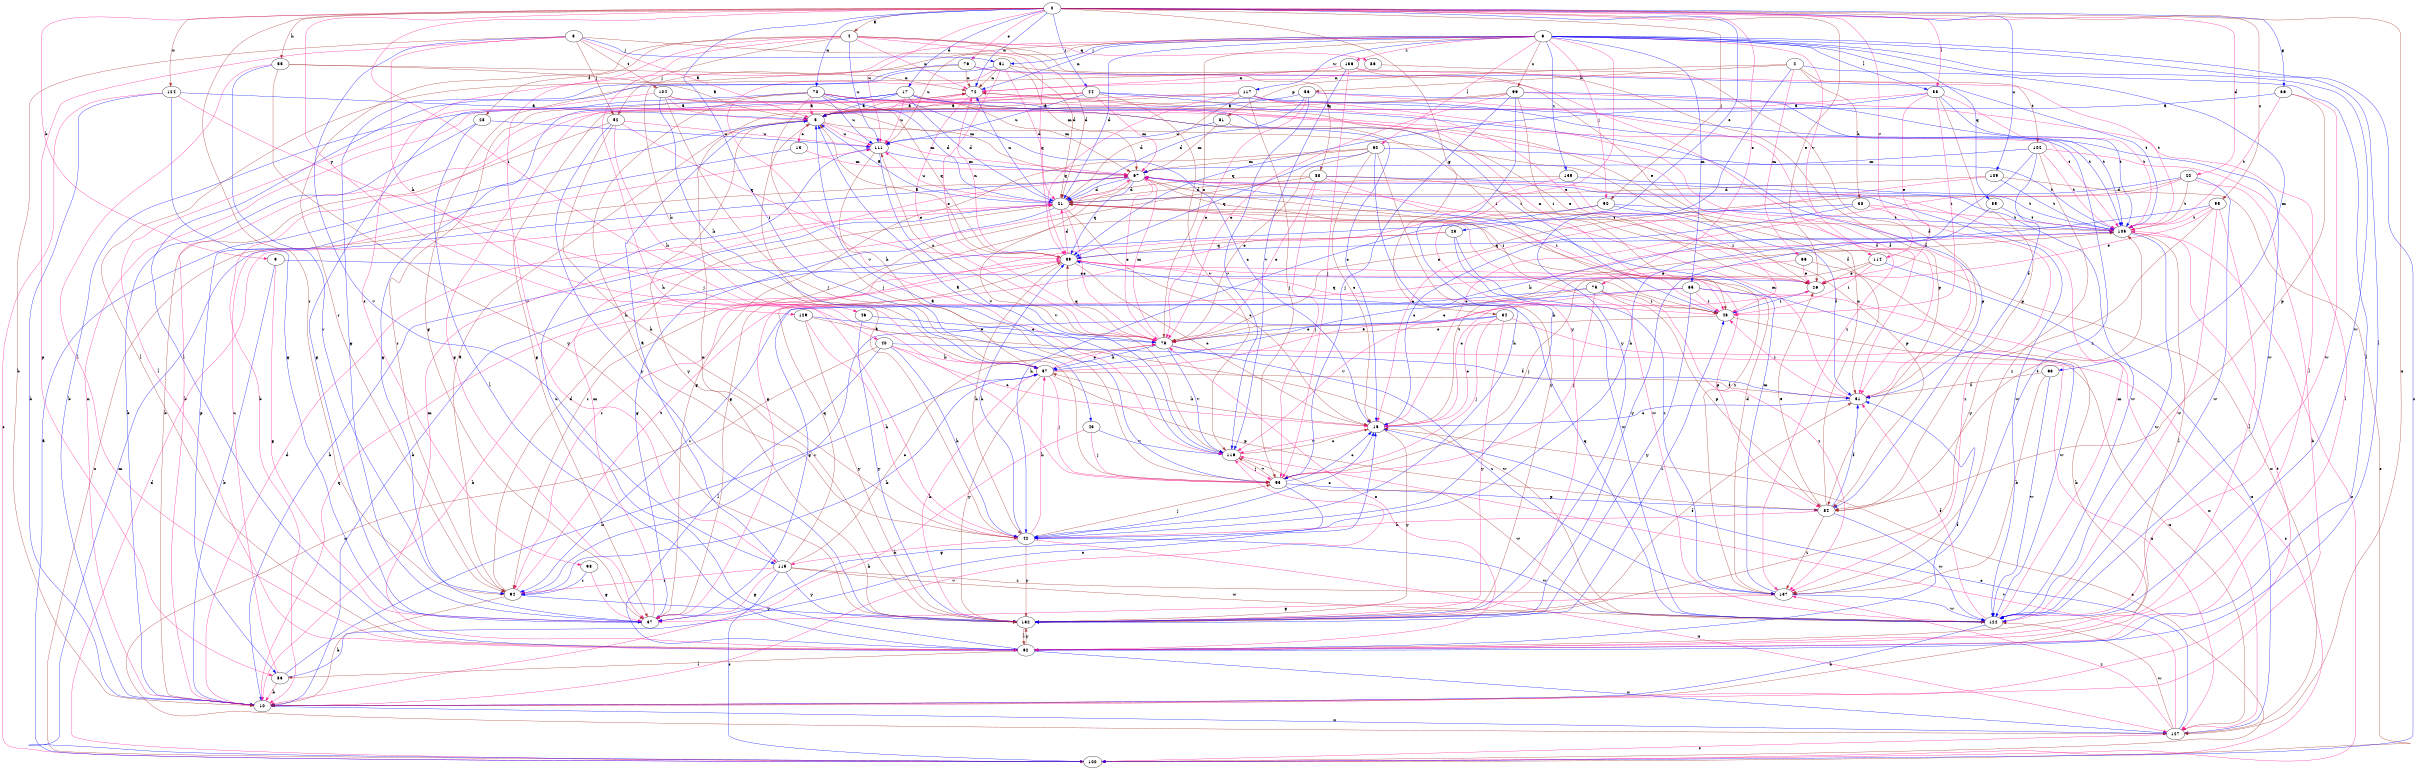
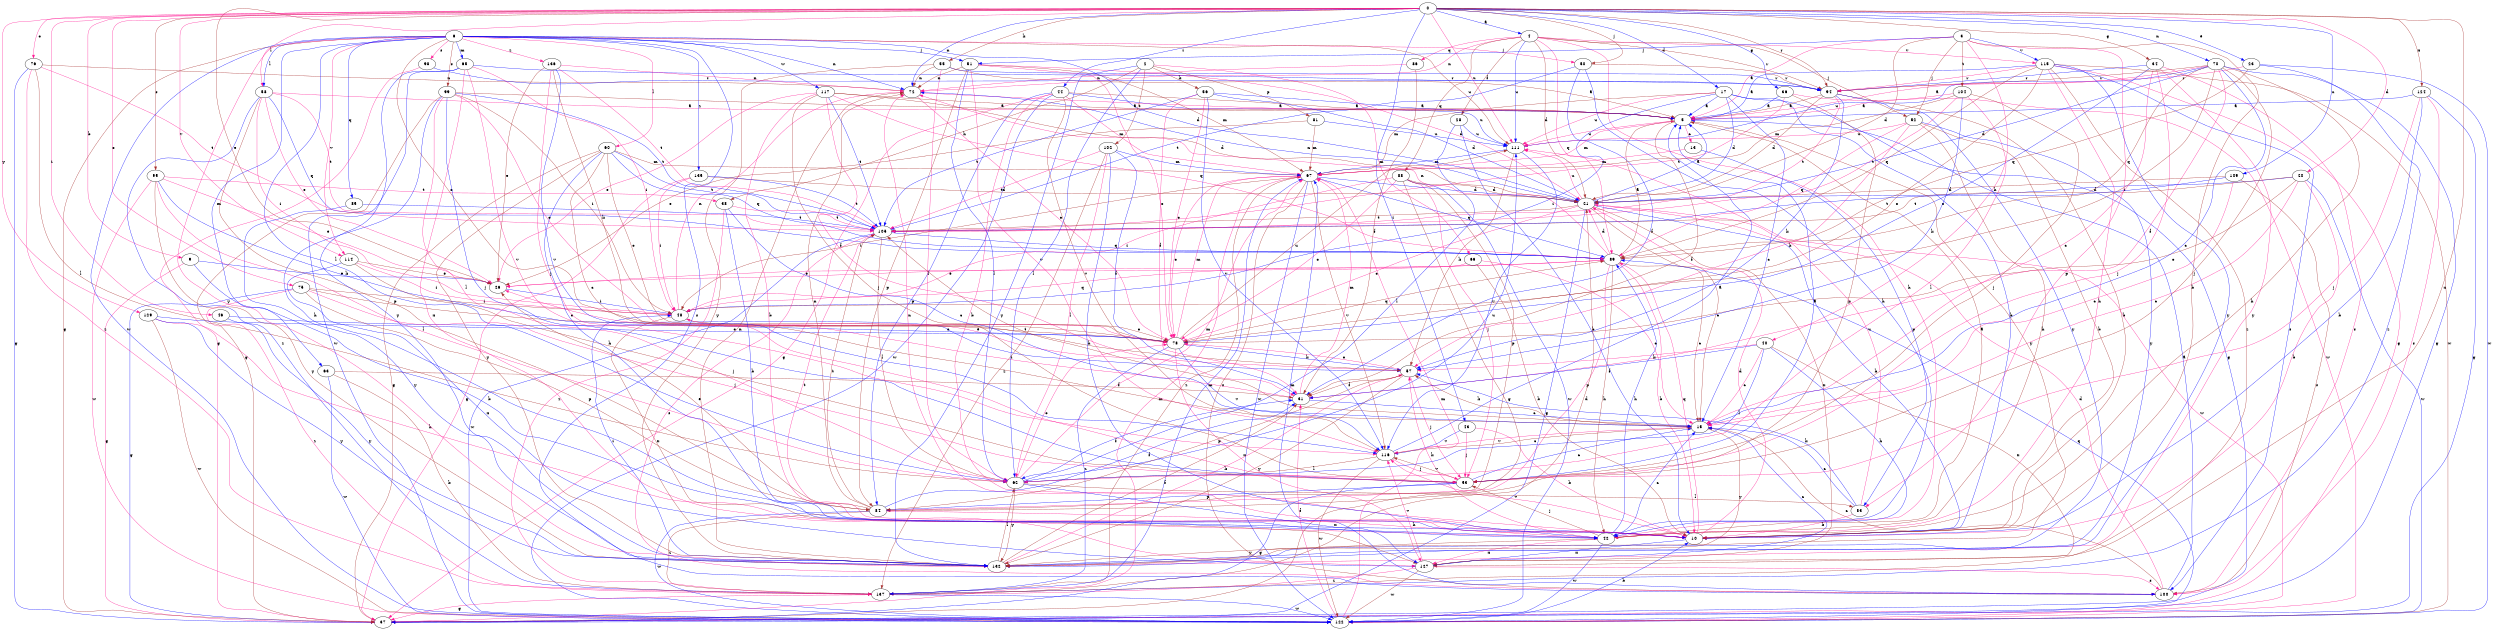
(949, 11) -> (1477, 22)
(1610, 77) -> (438, 219)
(2174, 223) -> (439, 193)
none -> (1273, 471)
(873, 508) -> (535, 548)
(911, 549) -> (2023, 458)
